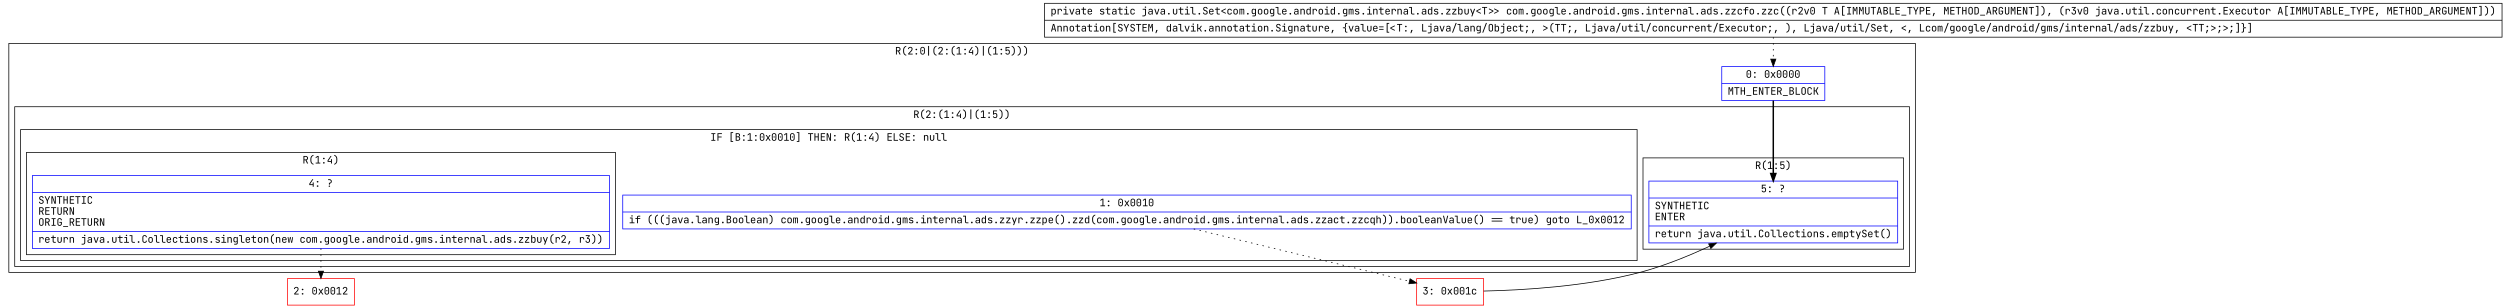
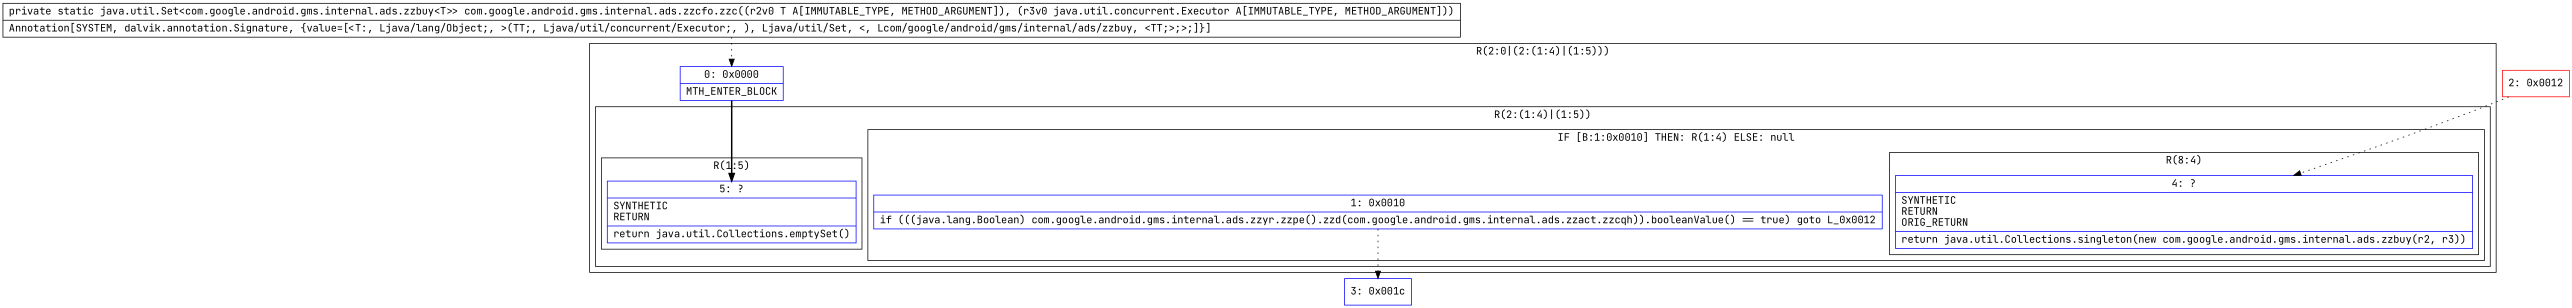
(321, 161) -> (2184, 161)
(1670, 217) -> (632, 217)
(321, 260) -> (2405, 136)
(1599, 281) -> none
(1450, 292) -> (1378, 292)
